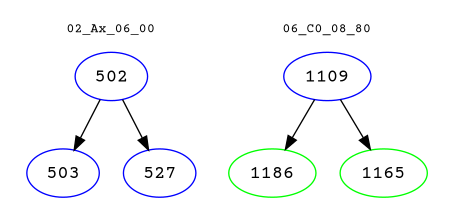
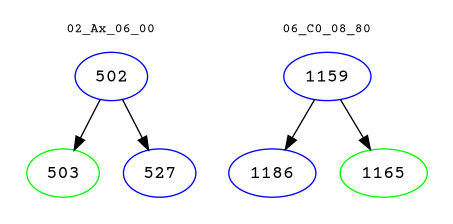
(327, 76) -> (327, 76)
(63, 173) -> (63, 173)
(272, 173) -> (272, 173)
